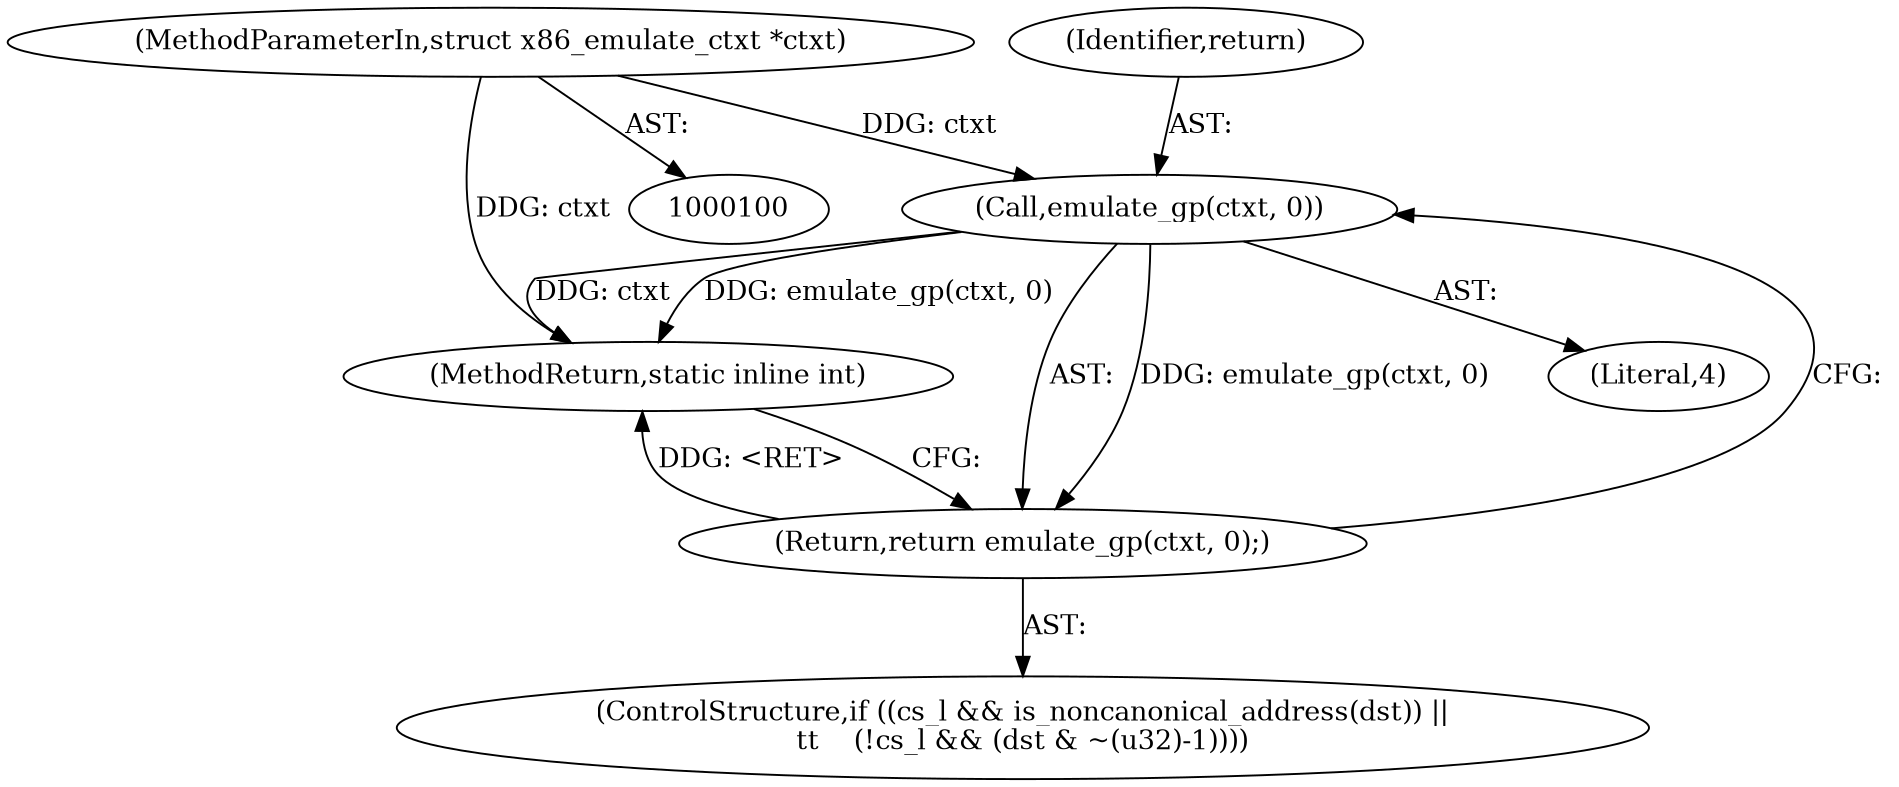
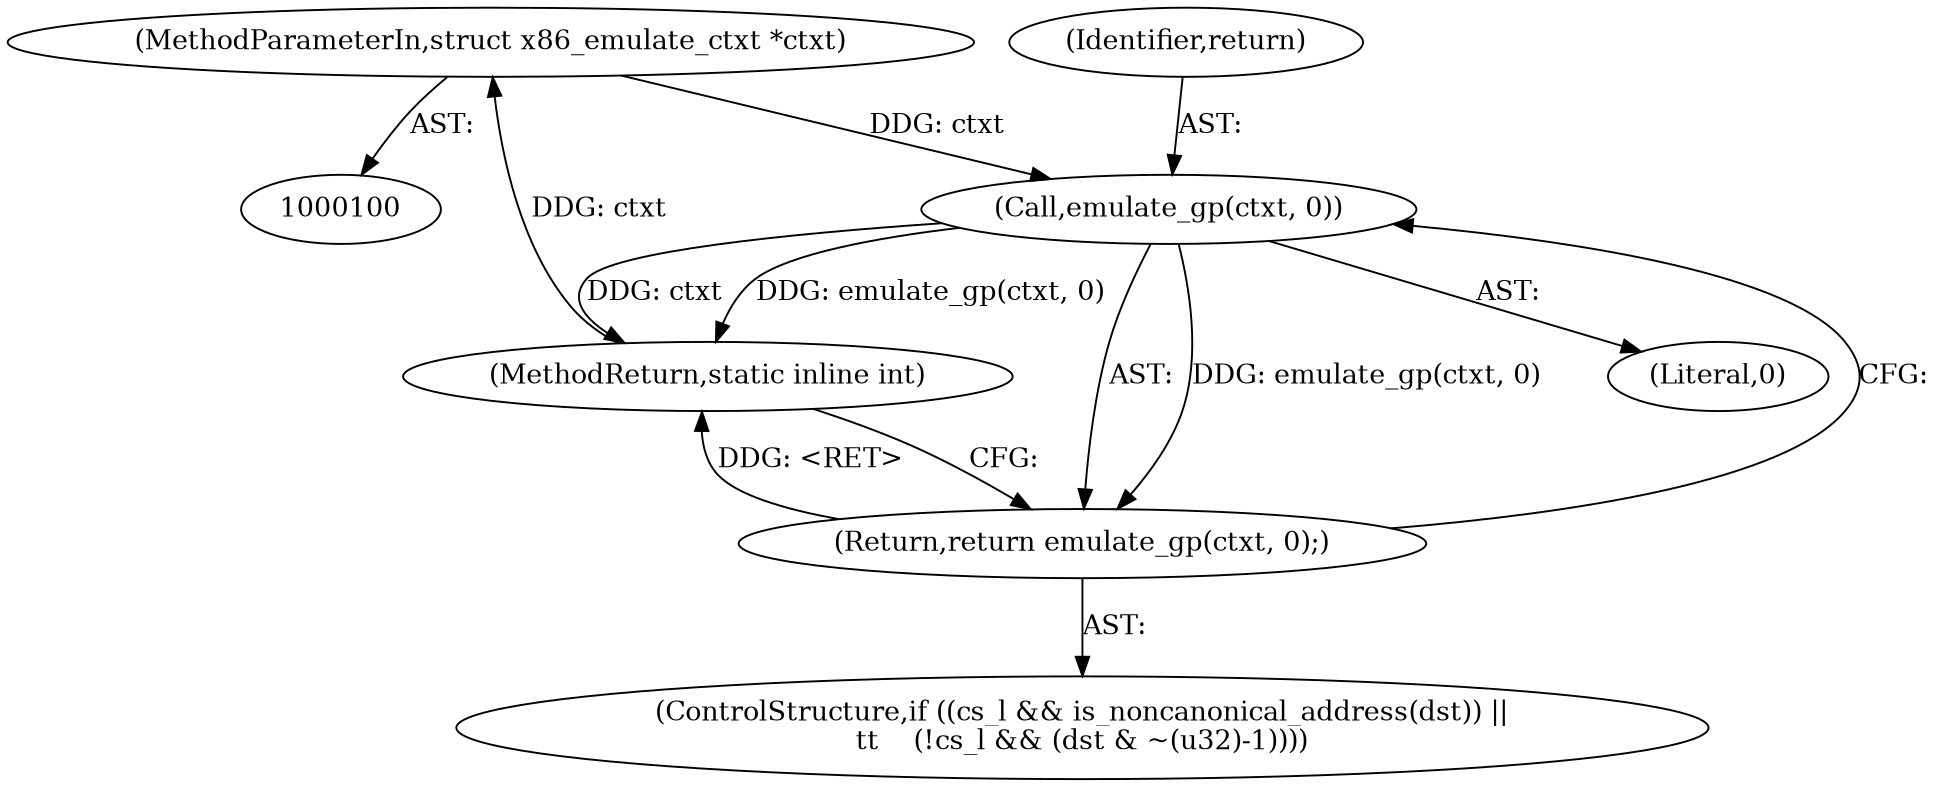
(470, 220) -> (529, 235)
(1659, 376) -> (1718, 376)
